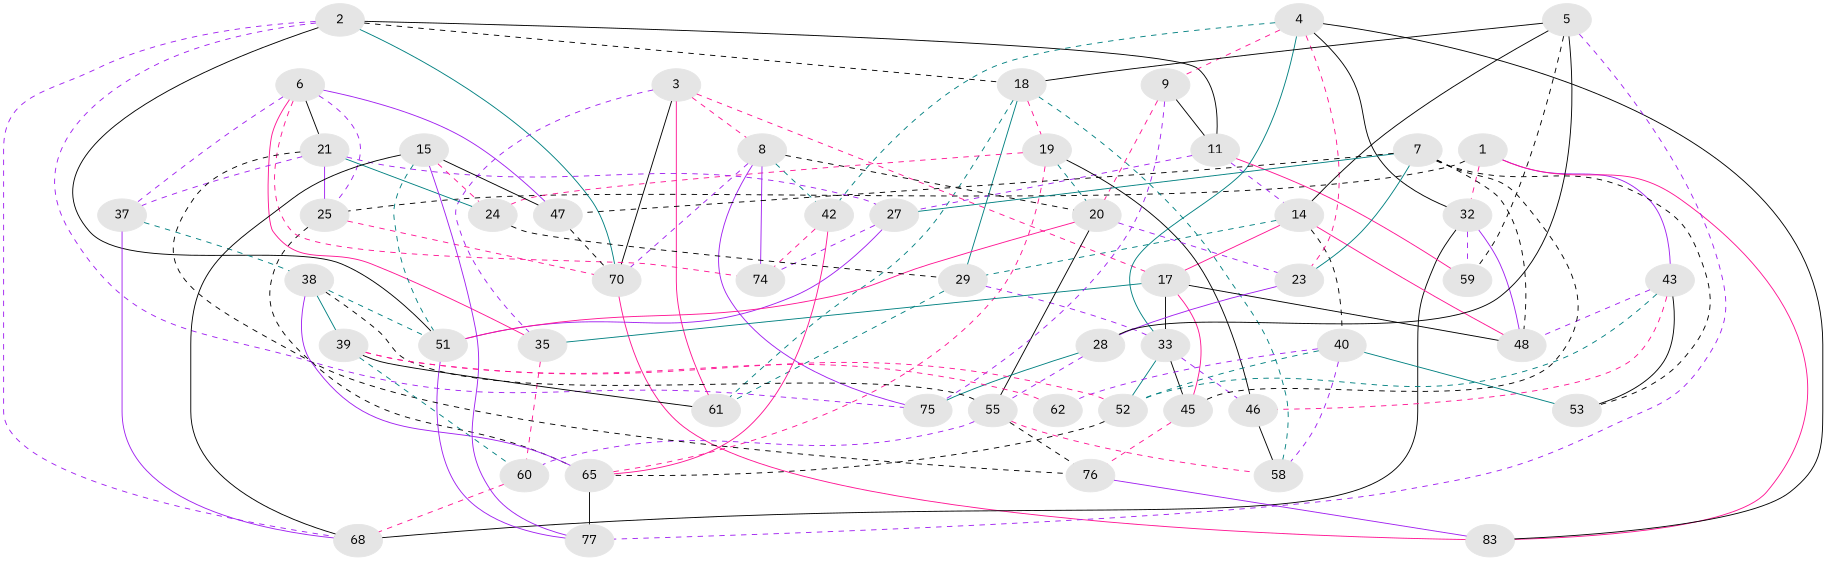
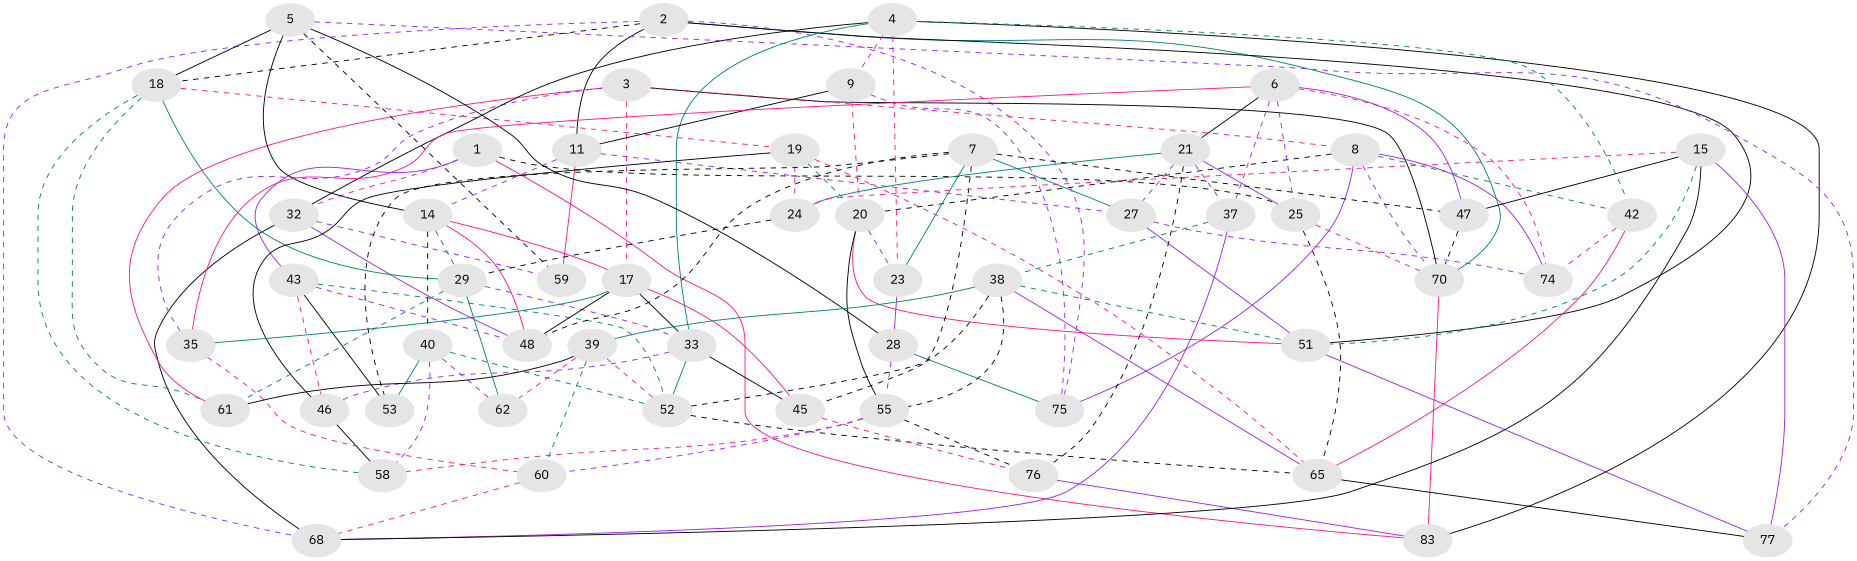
none -> (482, 345)
none -> (854, 379)
